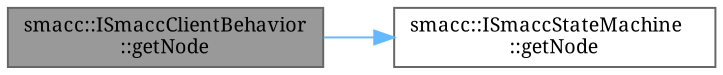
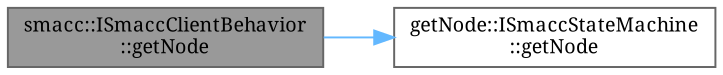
(555, 37) -> (555, 37)
